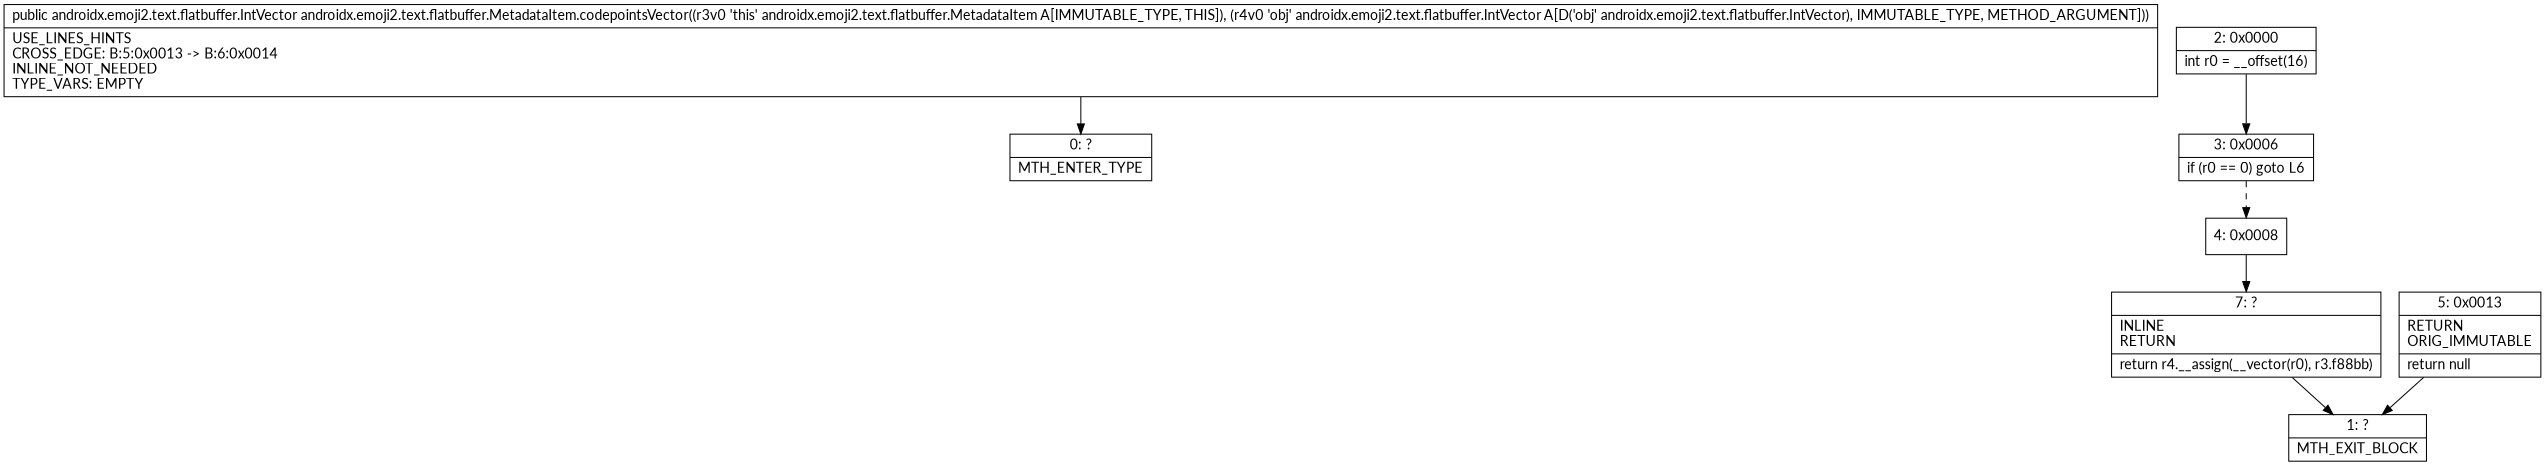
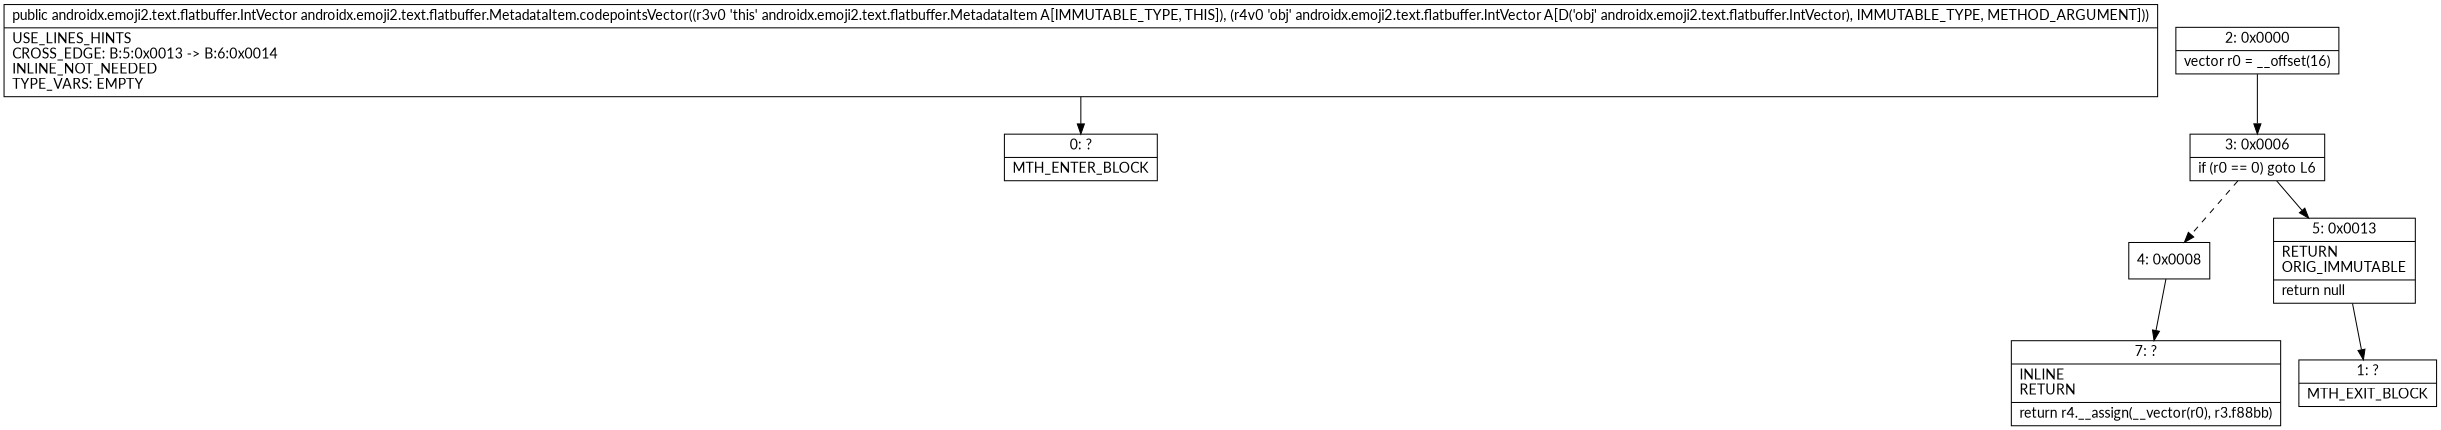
(2246, 62) -> (2257, 62)
(1081, 169) -> (1081, 169)
none -> (2289, 196)
(2309, 393) -> none
